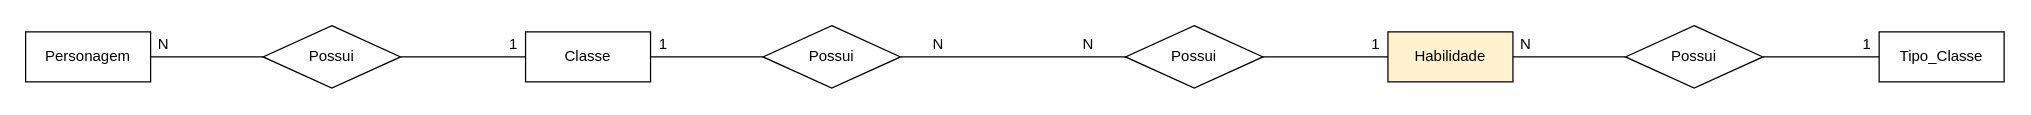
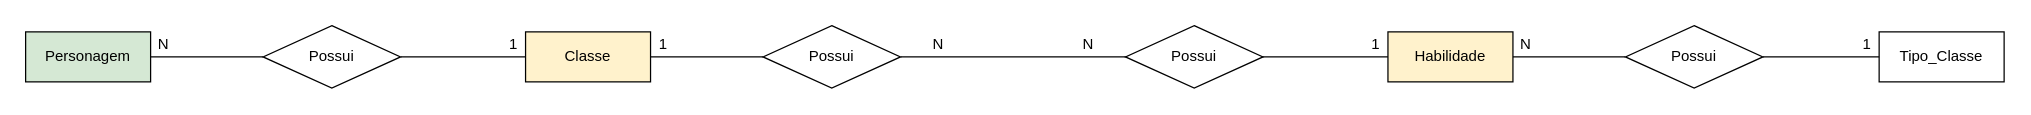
(88, 57) -> (88, 57)
(588, 57) -> (588, 57)
